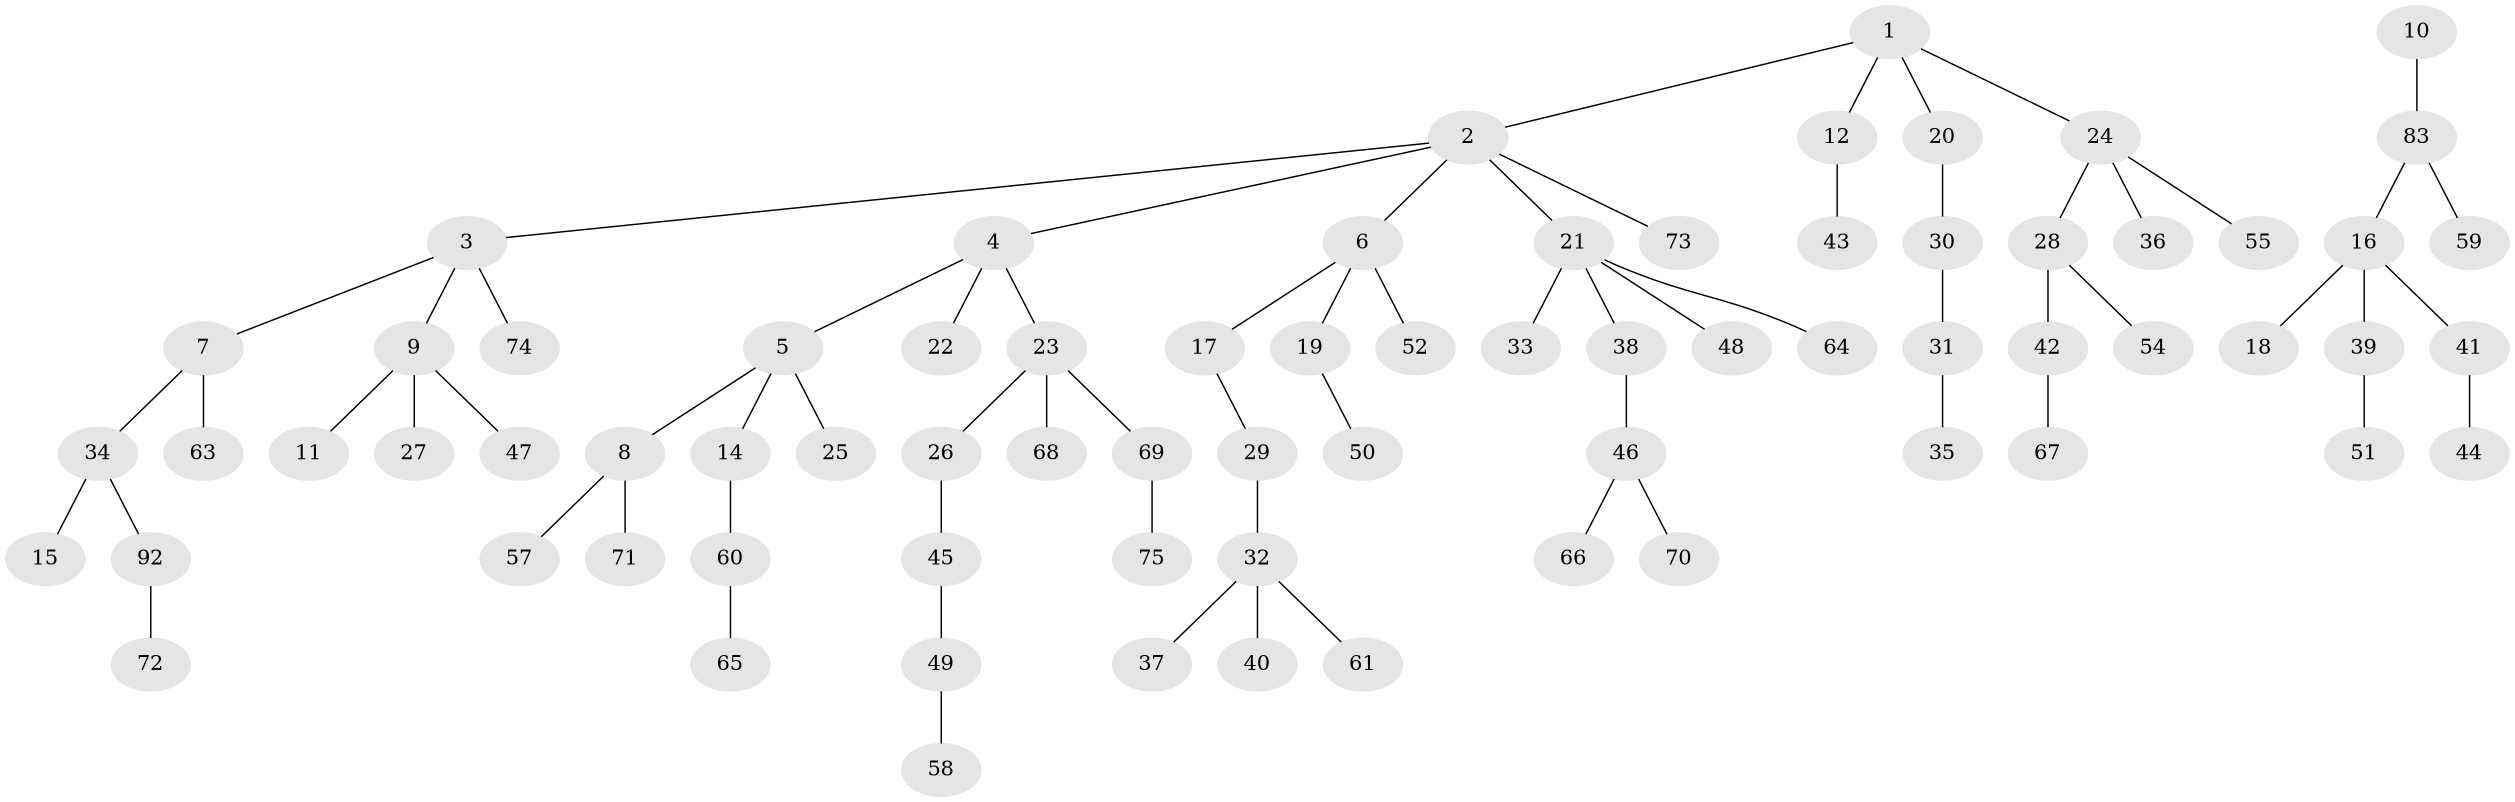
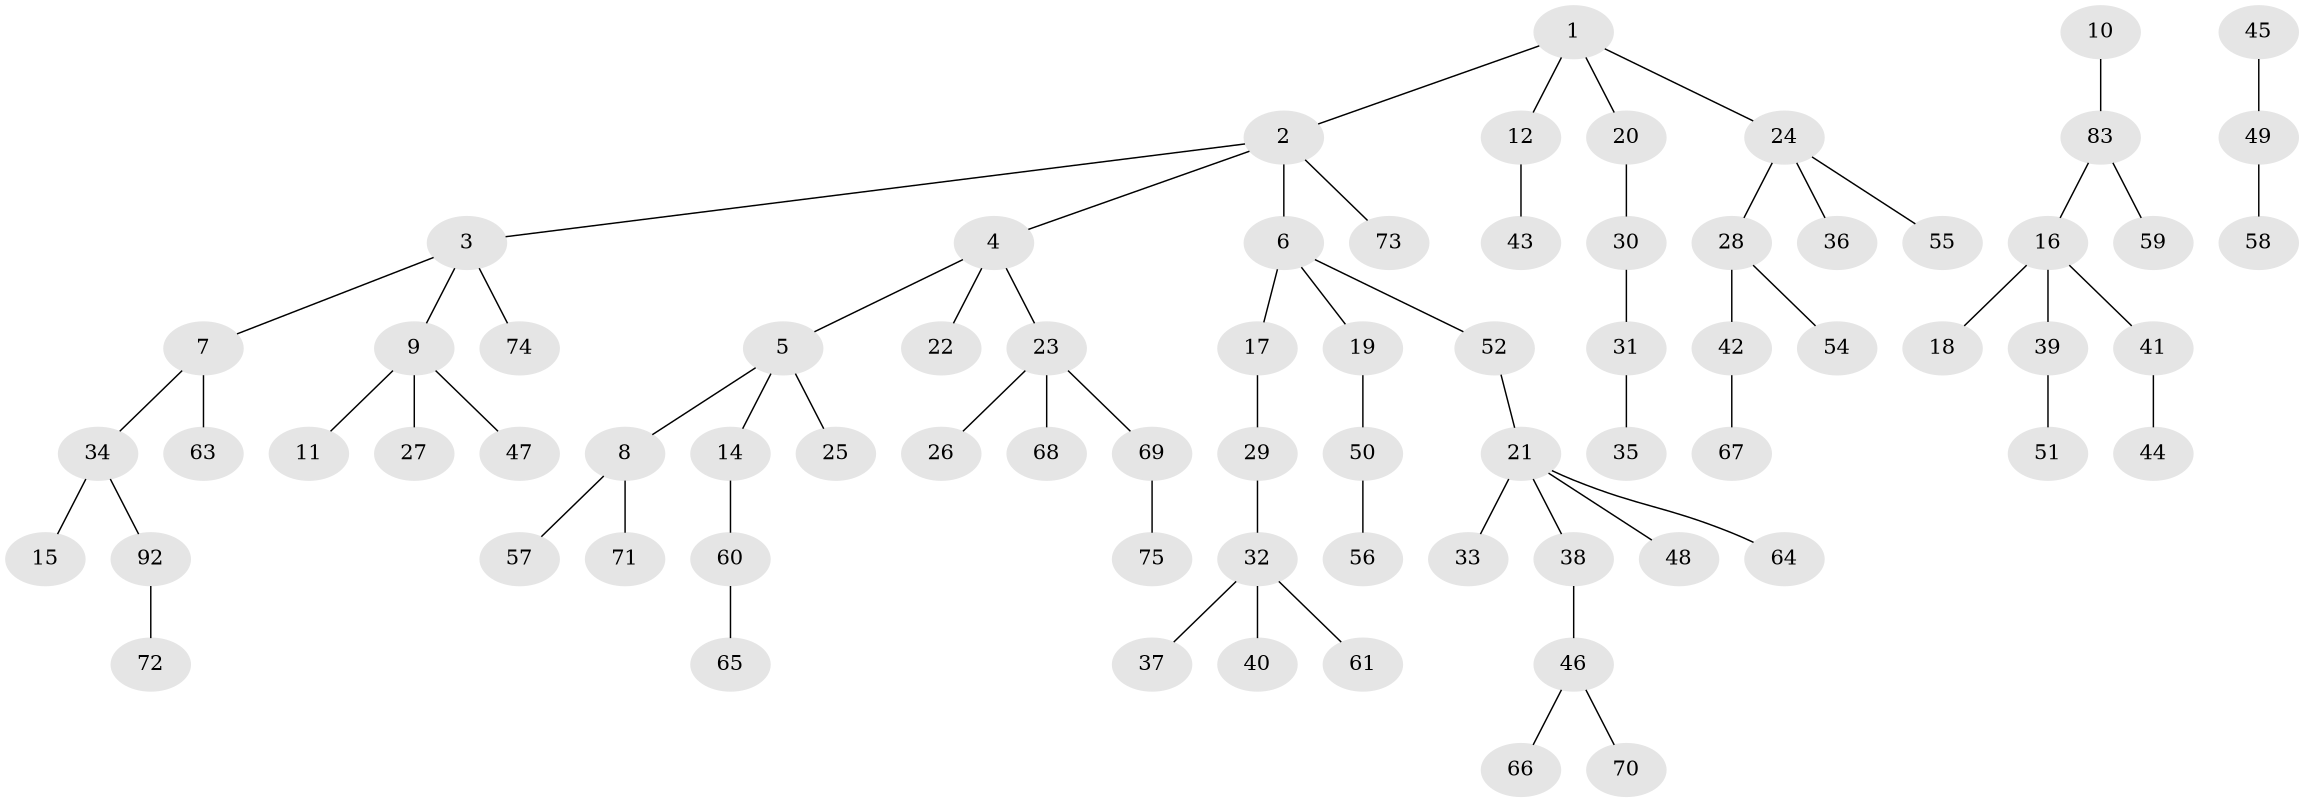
(1521, 190) -> (1508, 401)
(941, 507) -> none
none -> (1363, 559)
